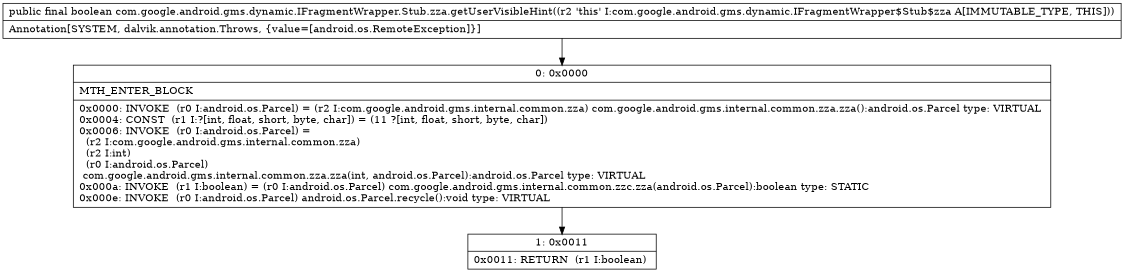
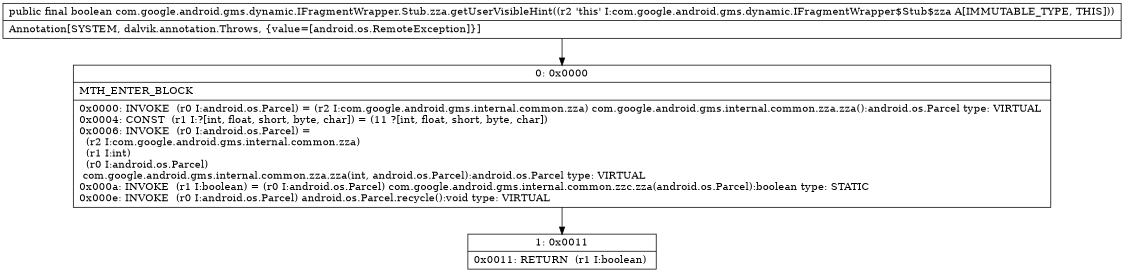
(105, 153) -> (105, 153)
